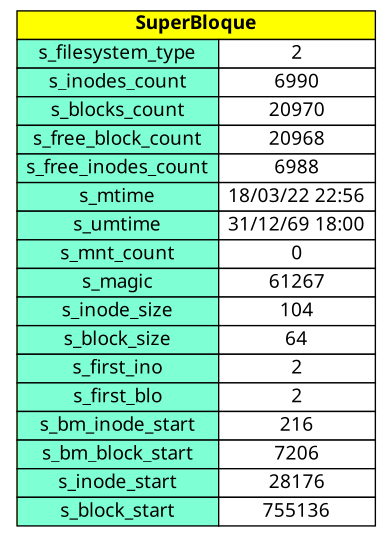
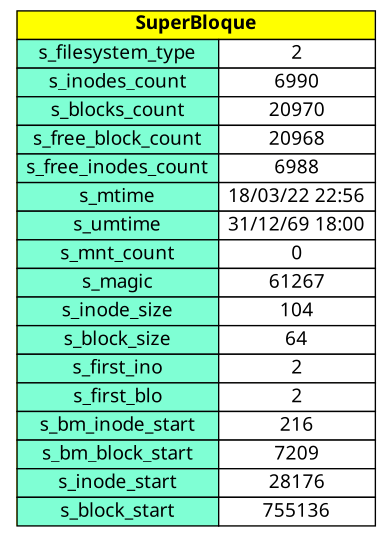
(297, 454) -> (297, 454)
